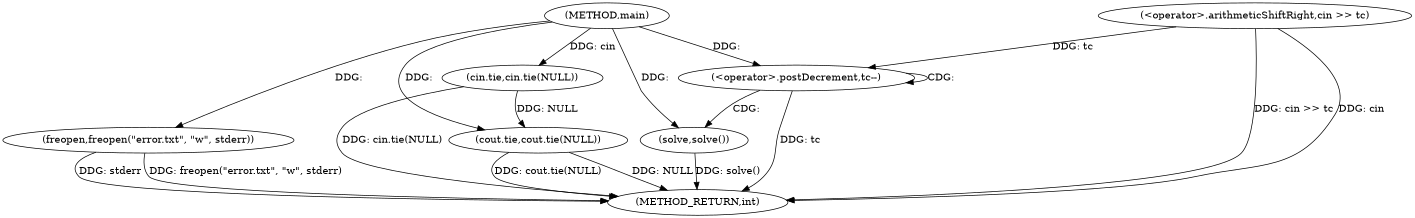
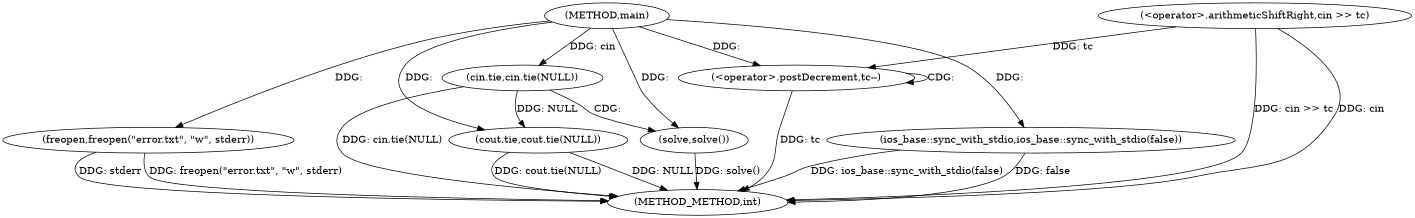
(733, 103) -> (597, 115)
none -> (1031, 140)
(698, 202) -> (698, 202)
